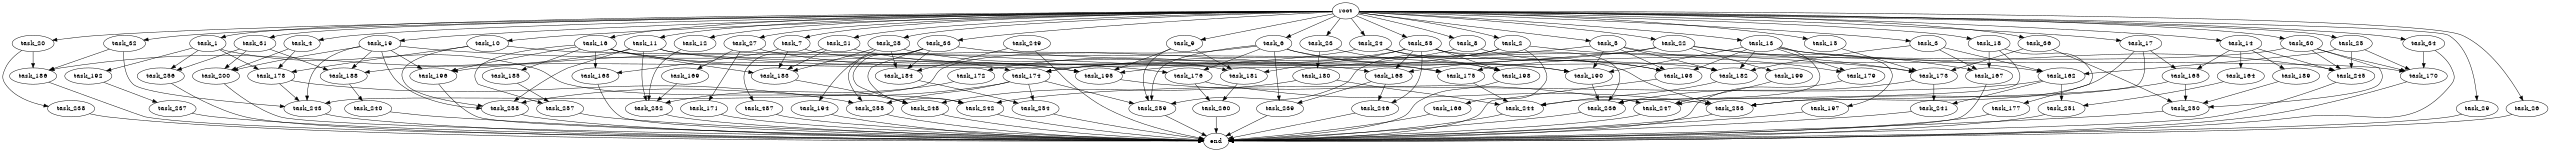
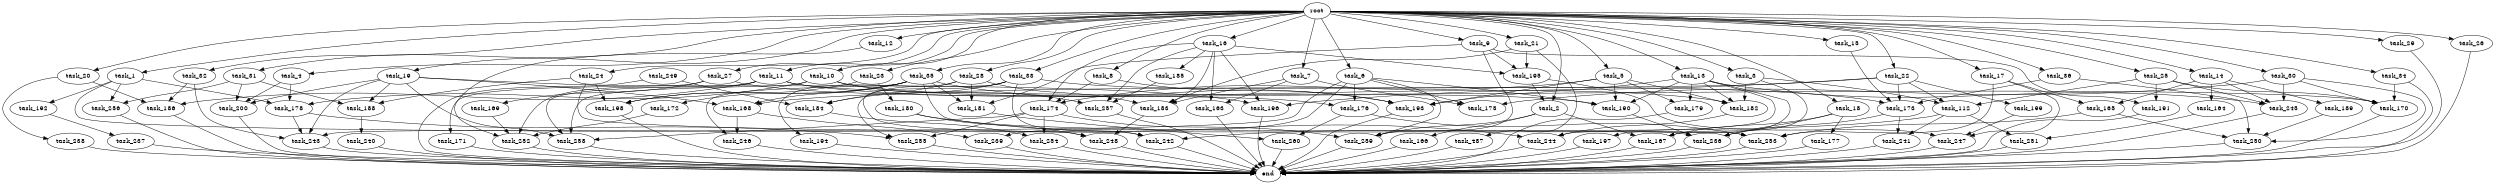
(1312, 65) -> (1537, 91)
(2062, 76) -> (1956, 109)
(1489, 91) -> none
none -> (957, 93)
none -> (2156, 109)
